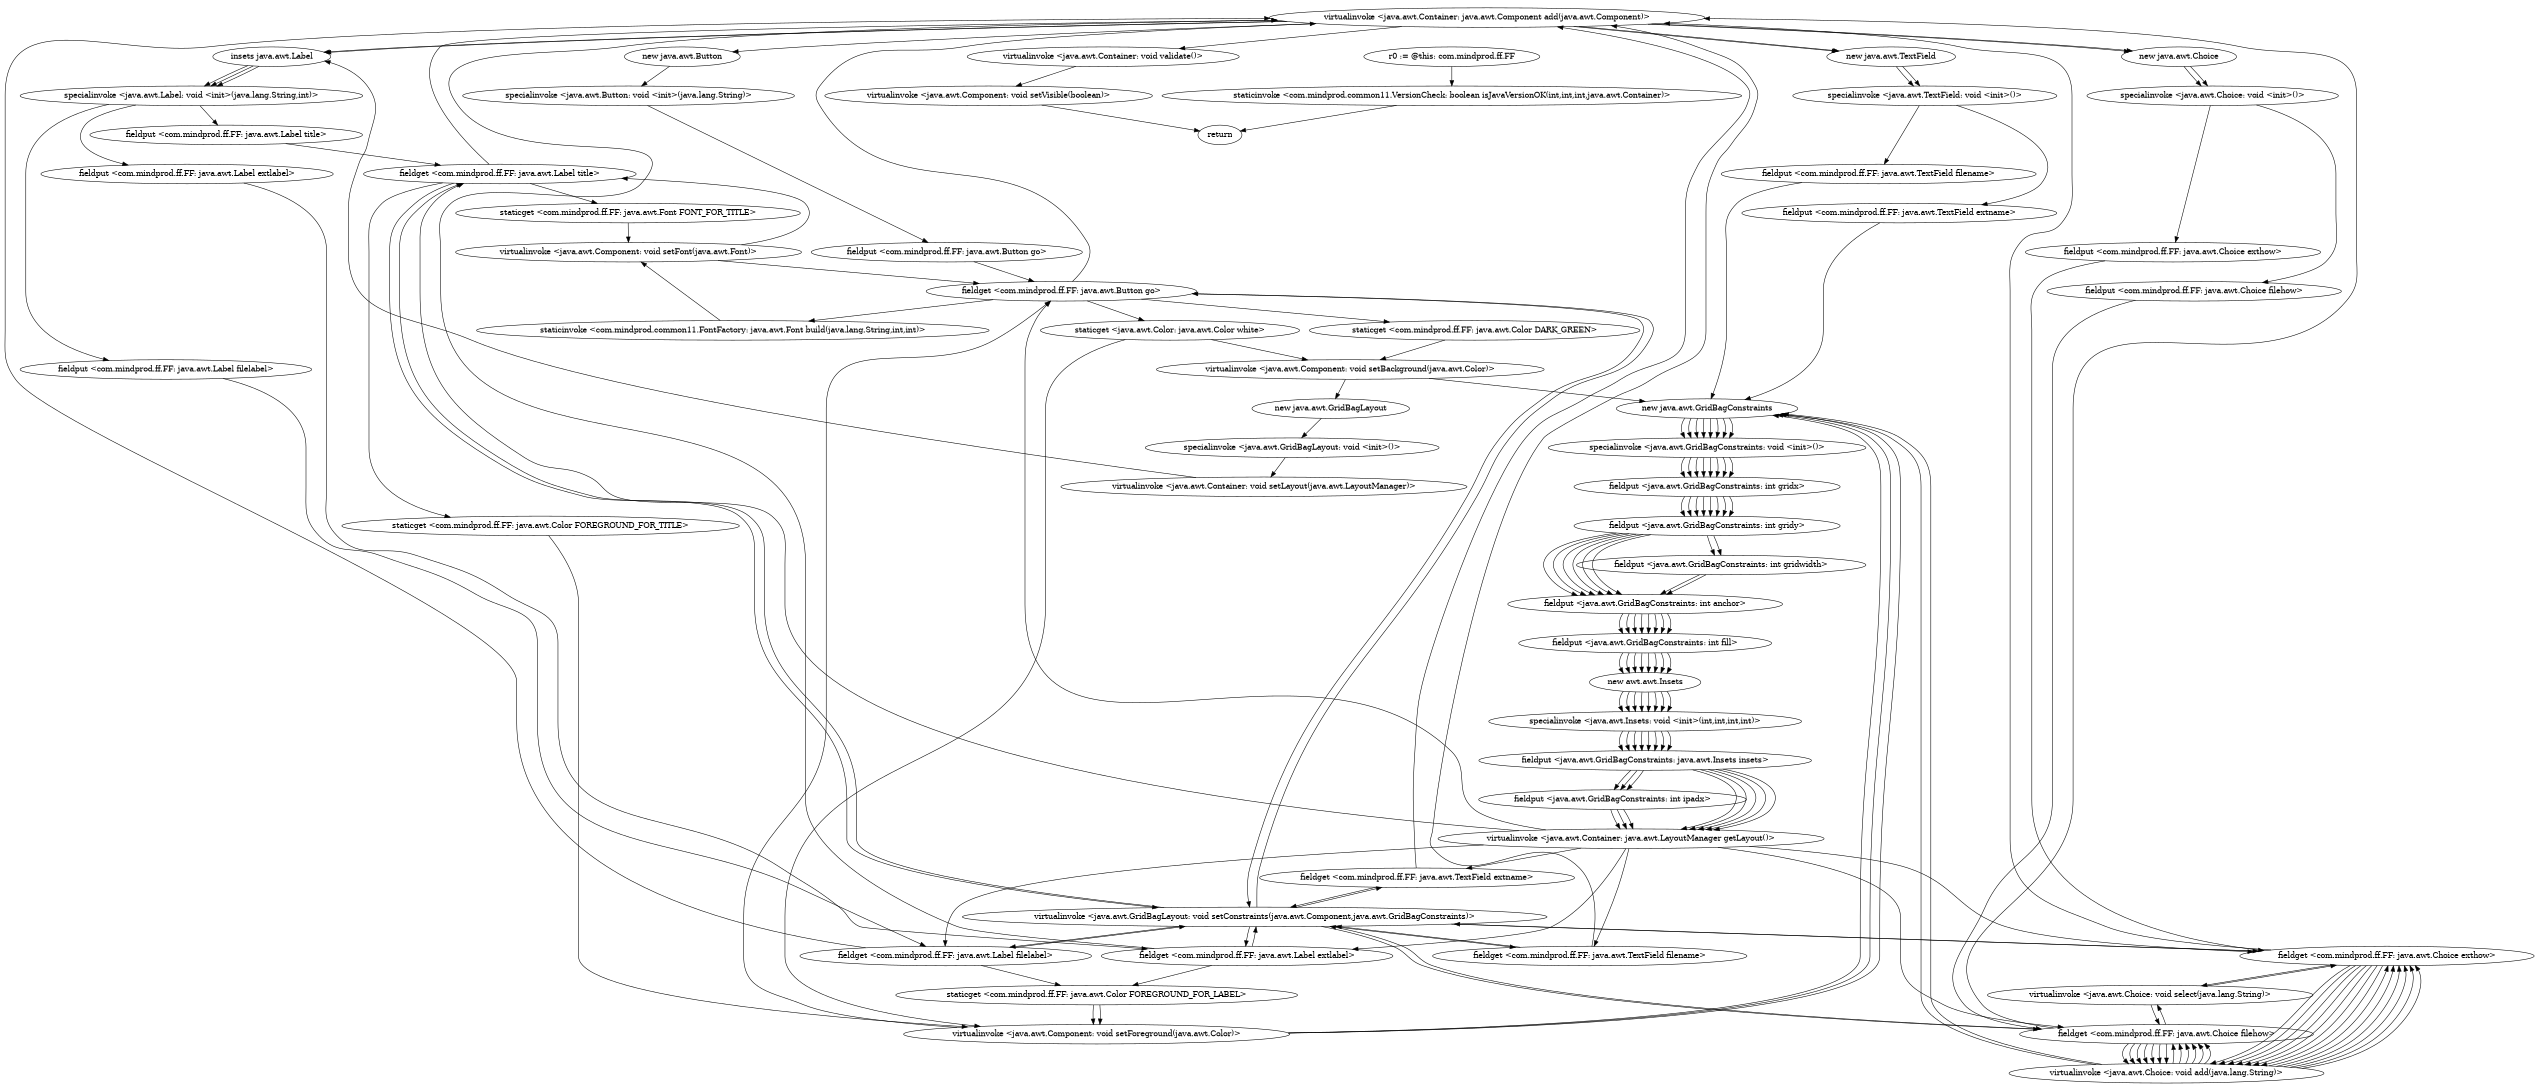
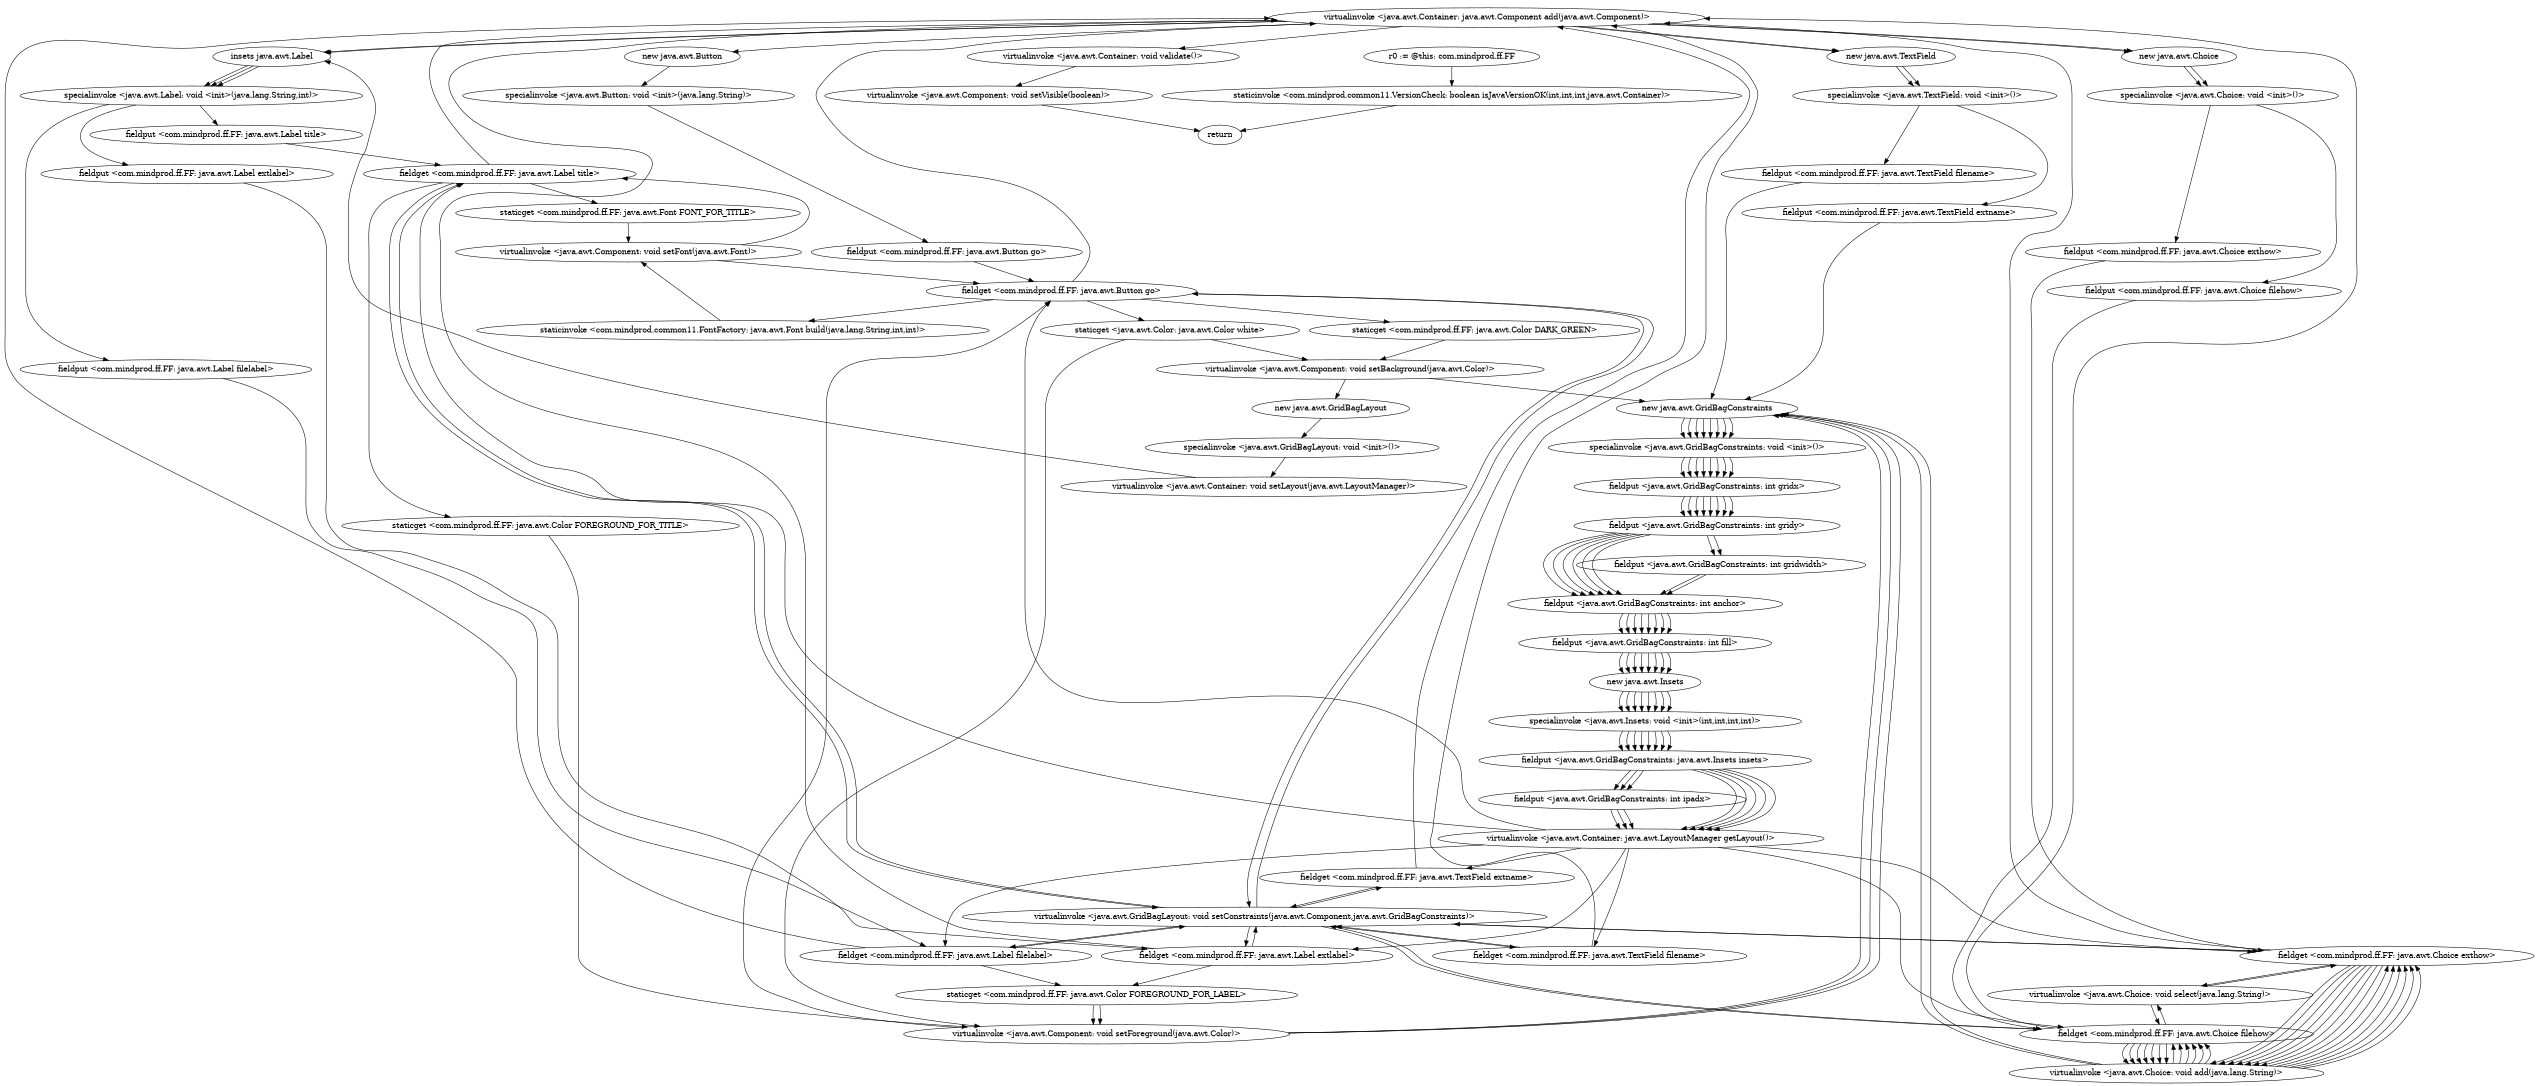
(1645, 682) -> (1645, 682)
